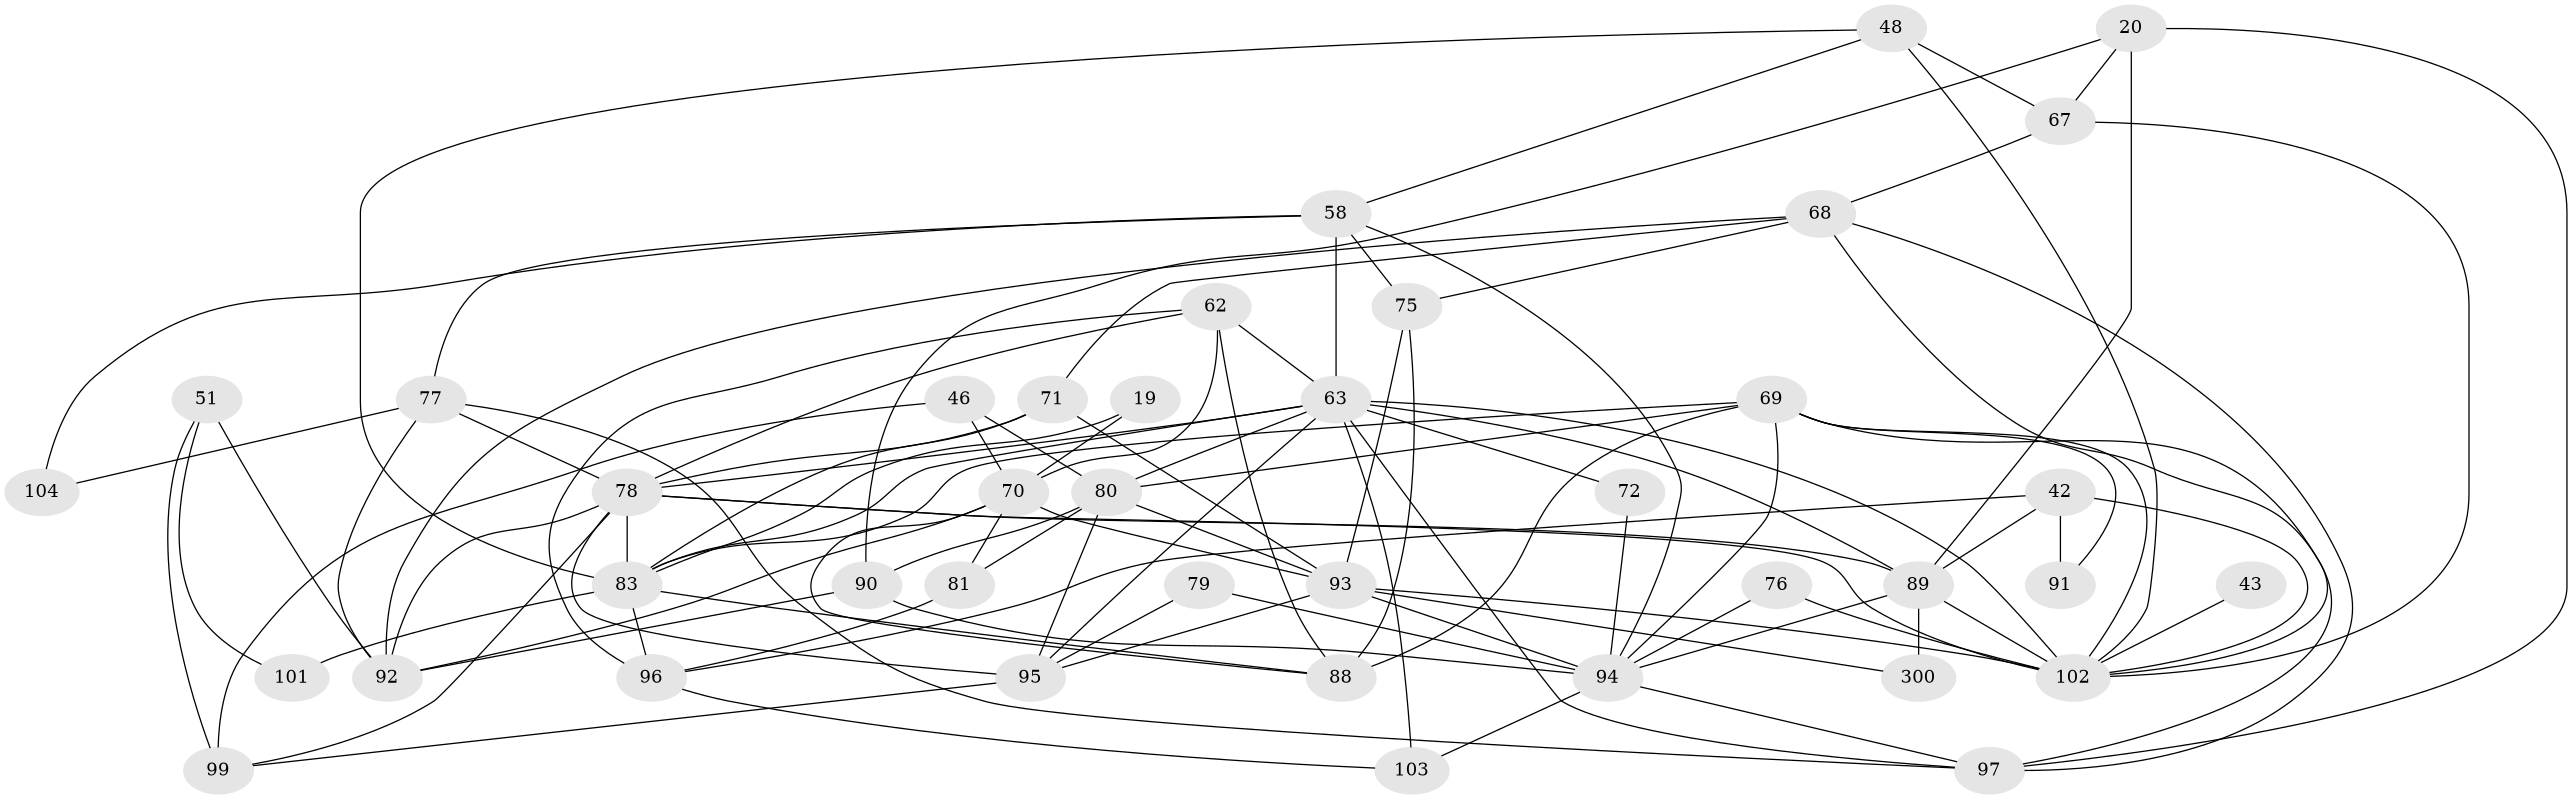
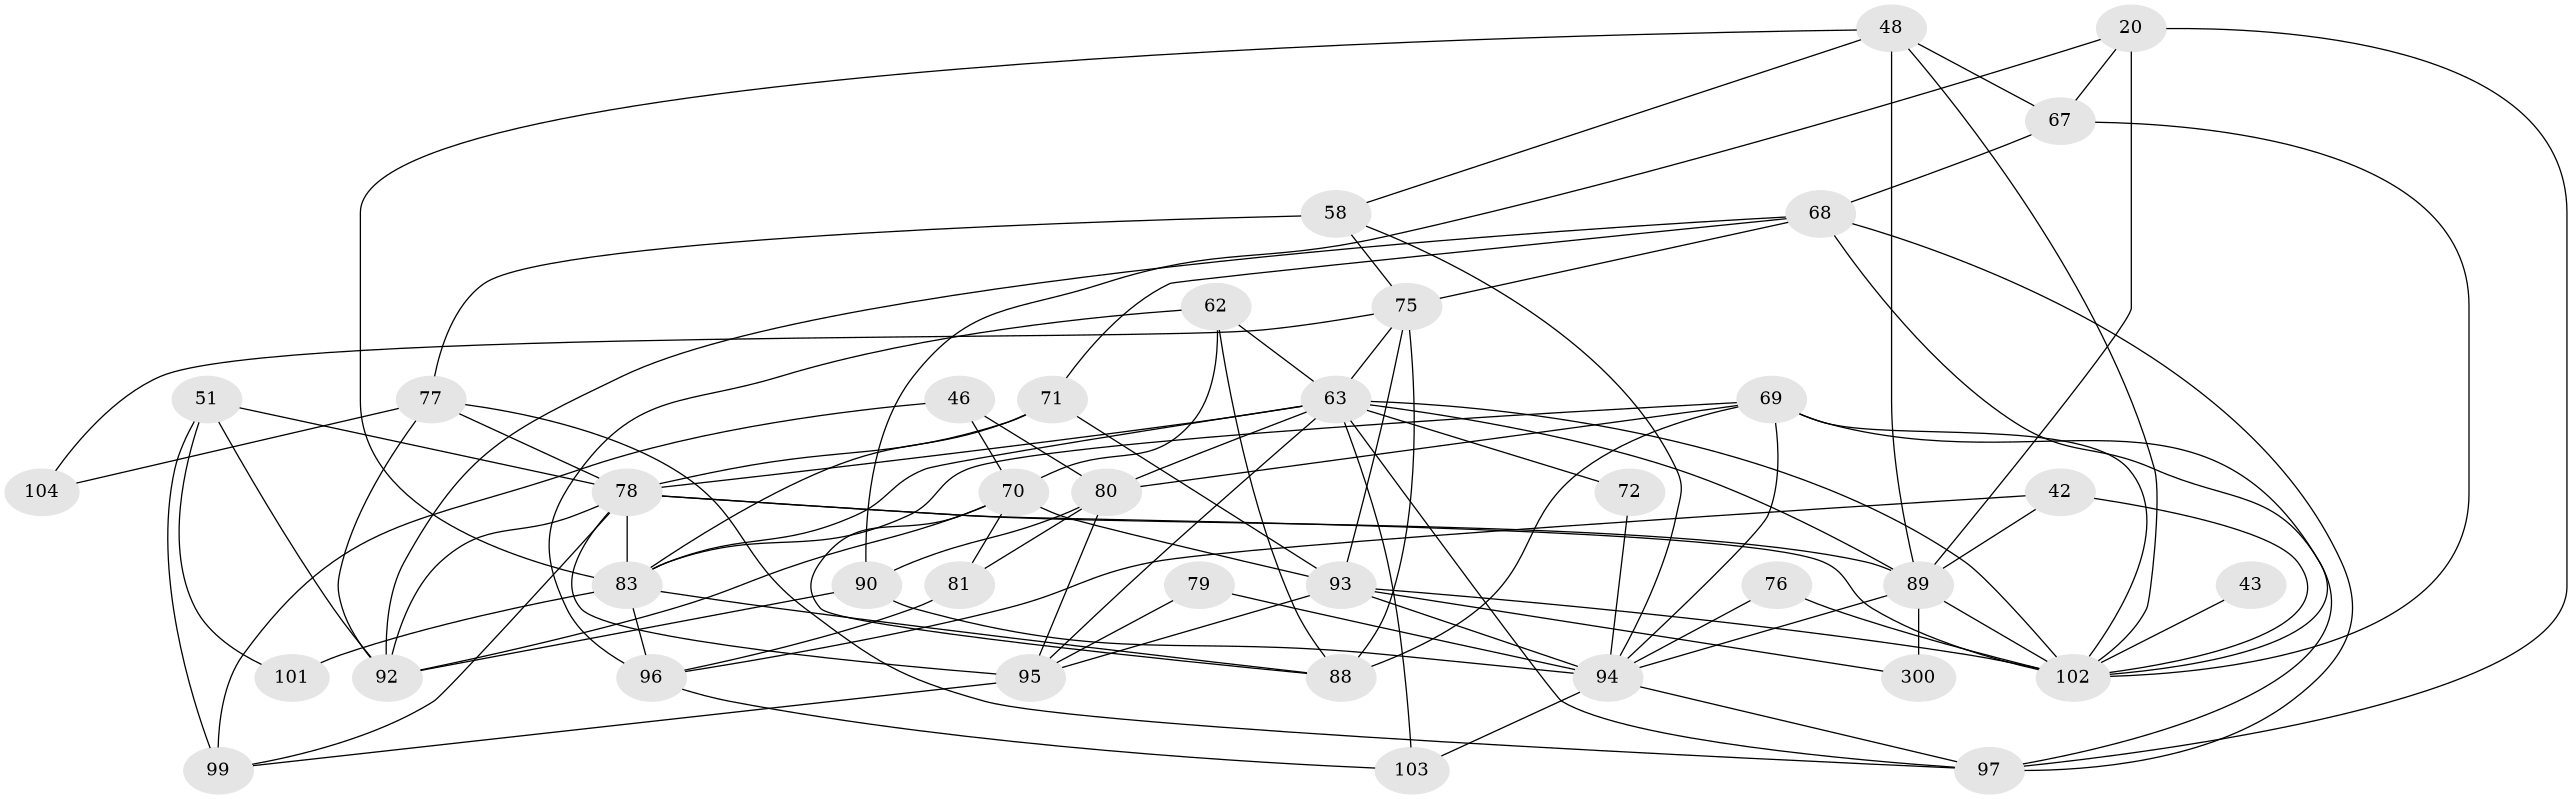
(469, 280) -> (695, 340)
none -> (1892, 295)
(1336, 307) -> (1371, 353)
(900, 381) -> (417, 446)
(1145, 400) -> none
(1224, 539) -> none
(2060, 585) -> none
